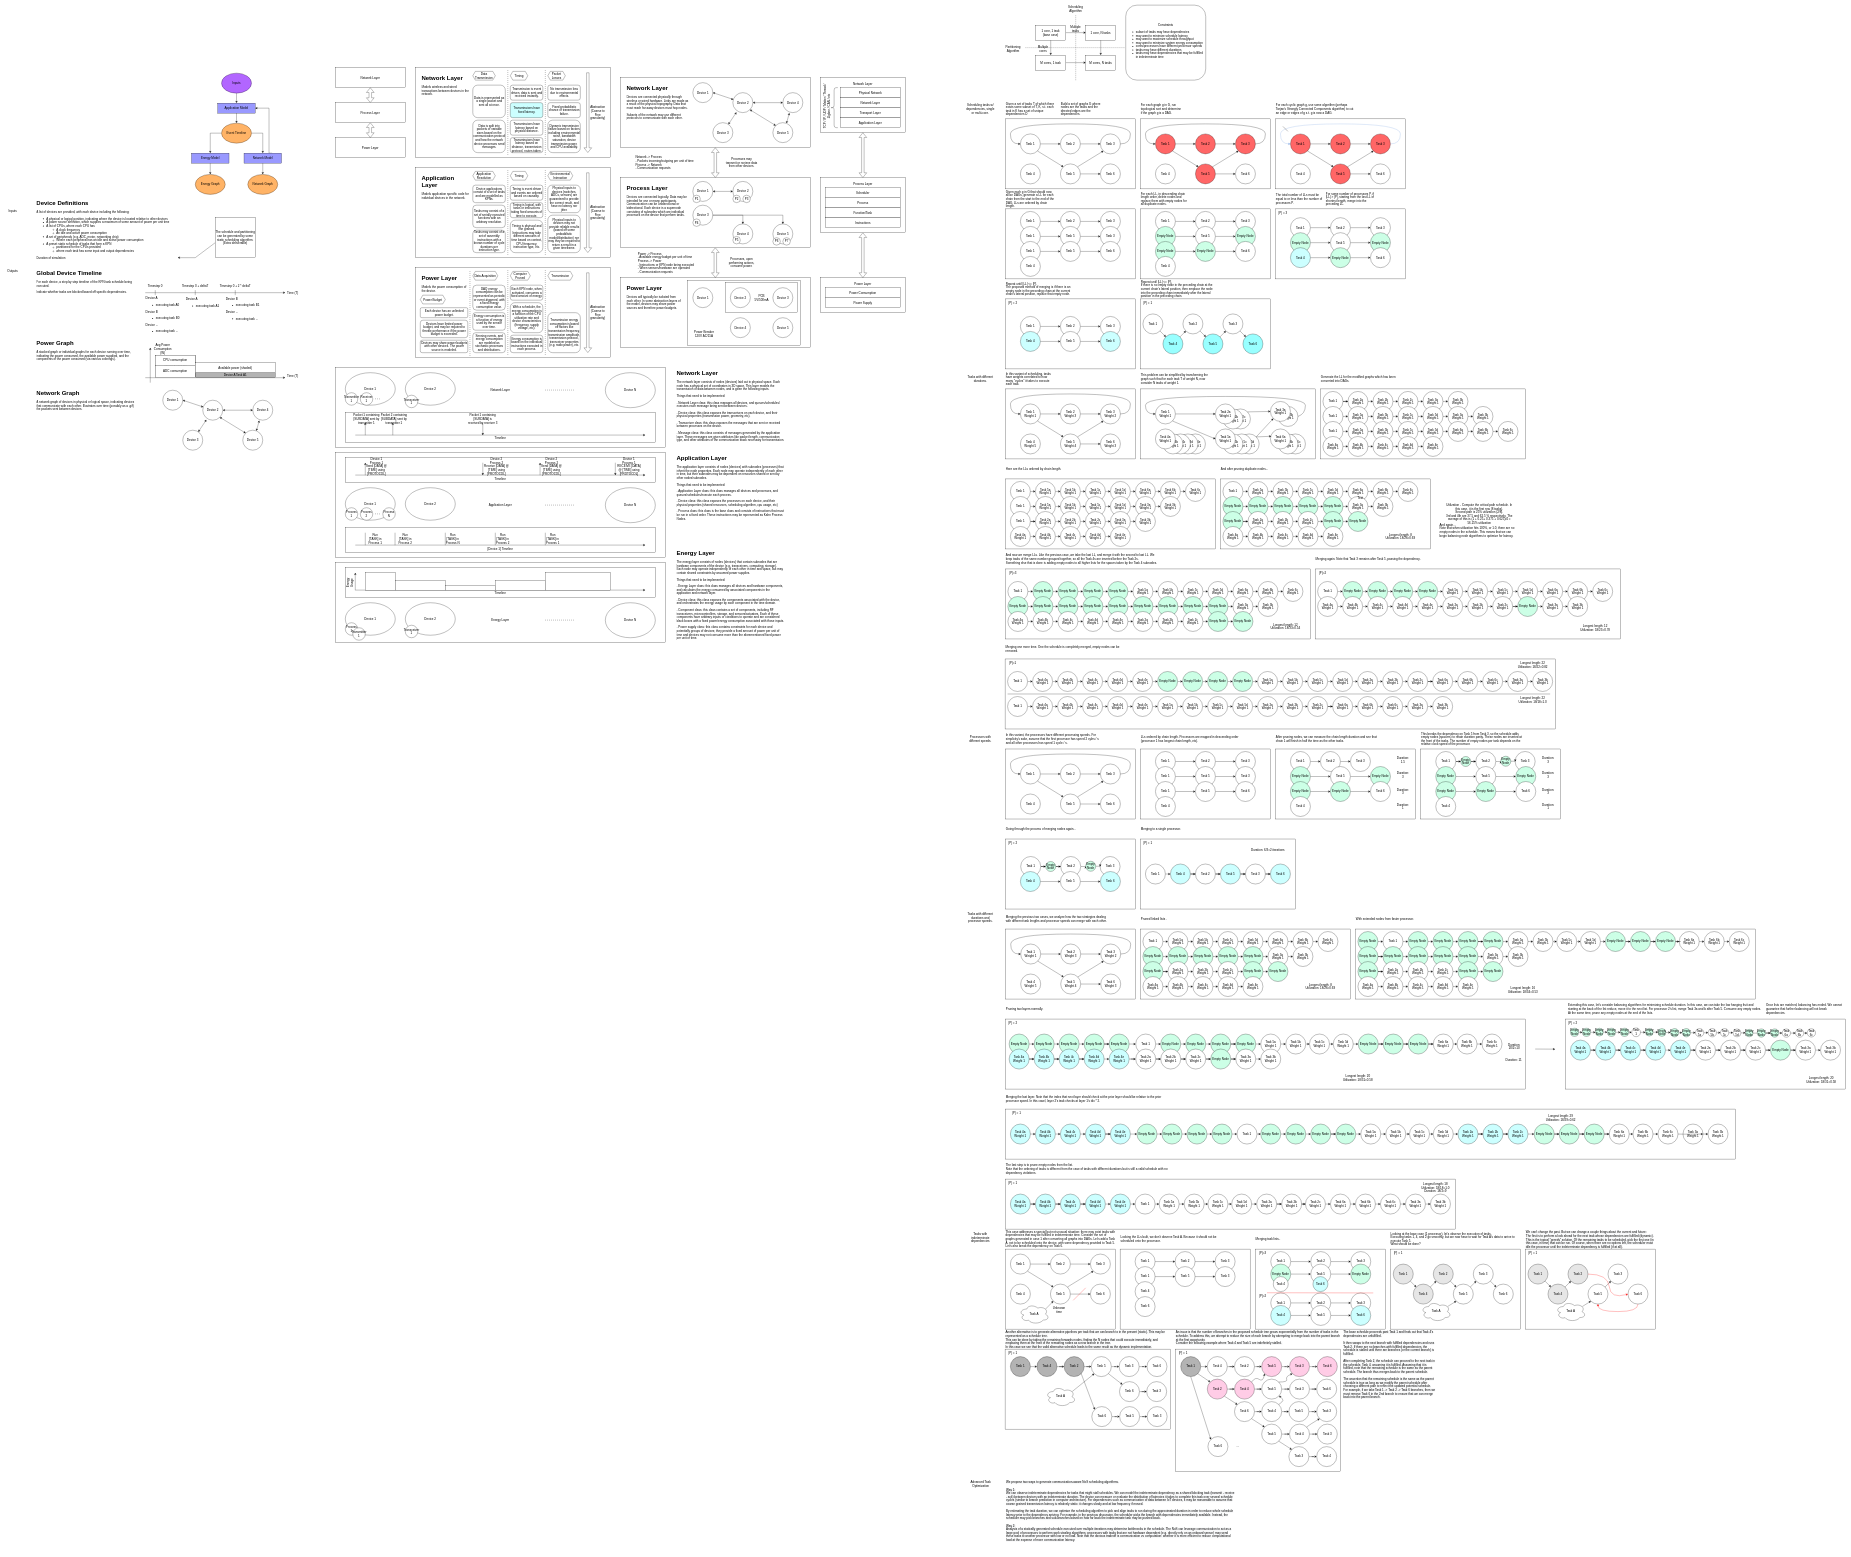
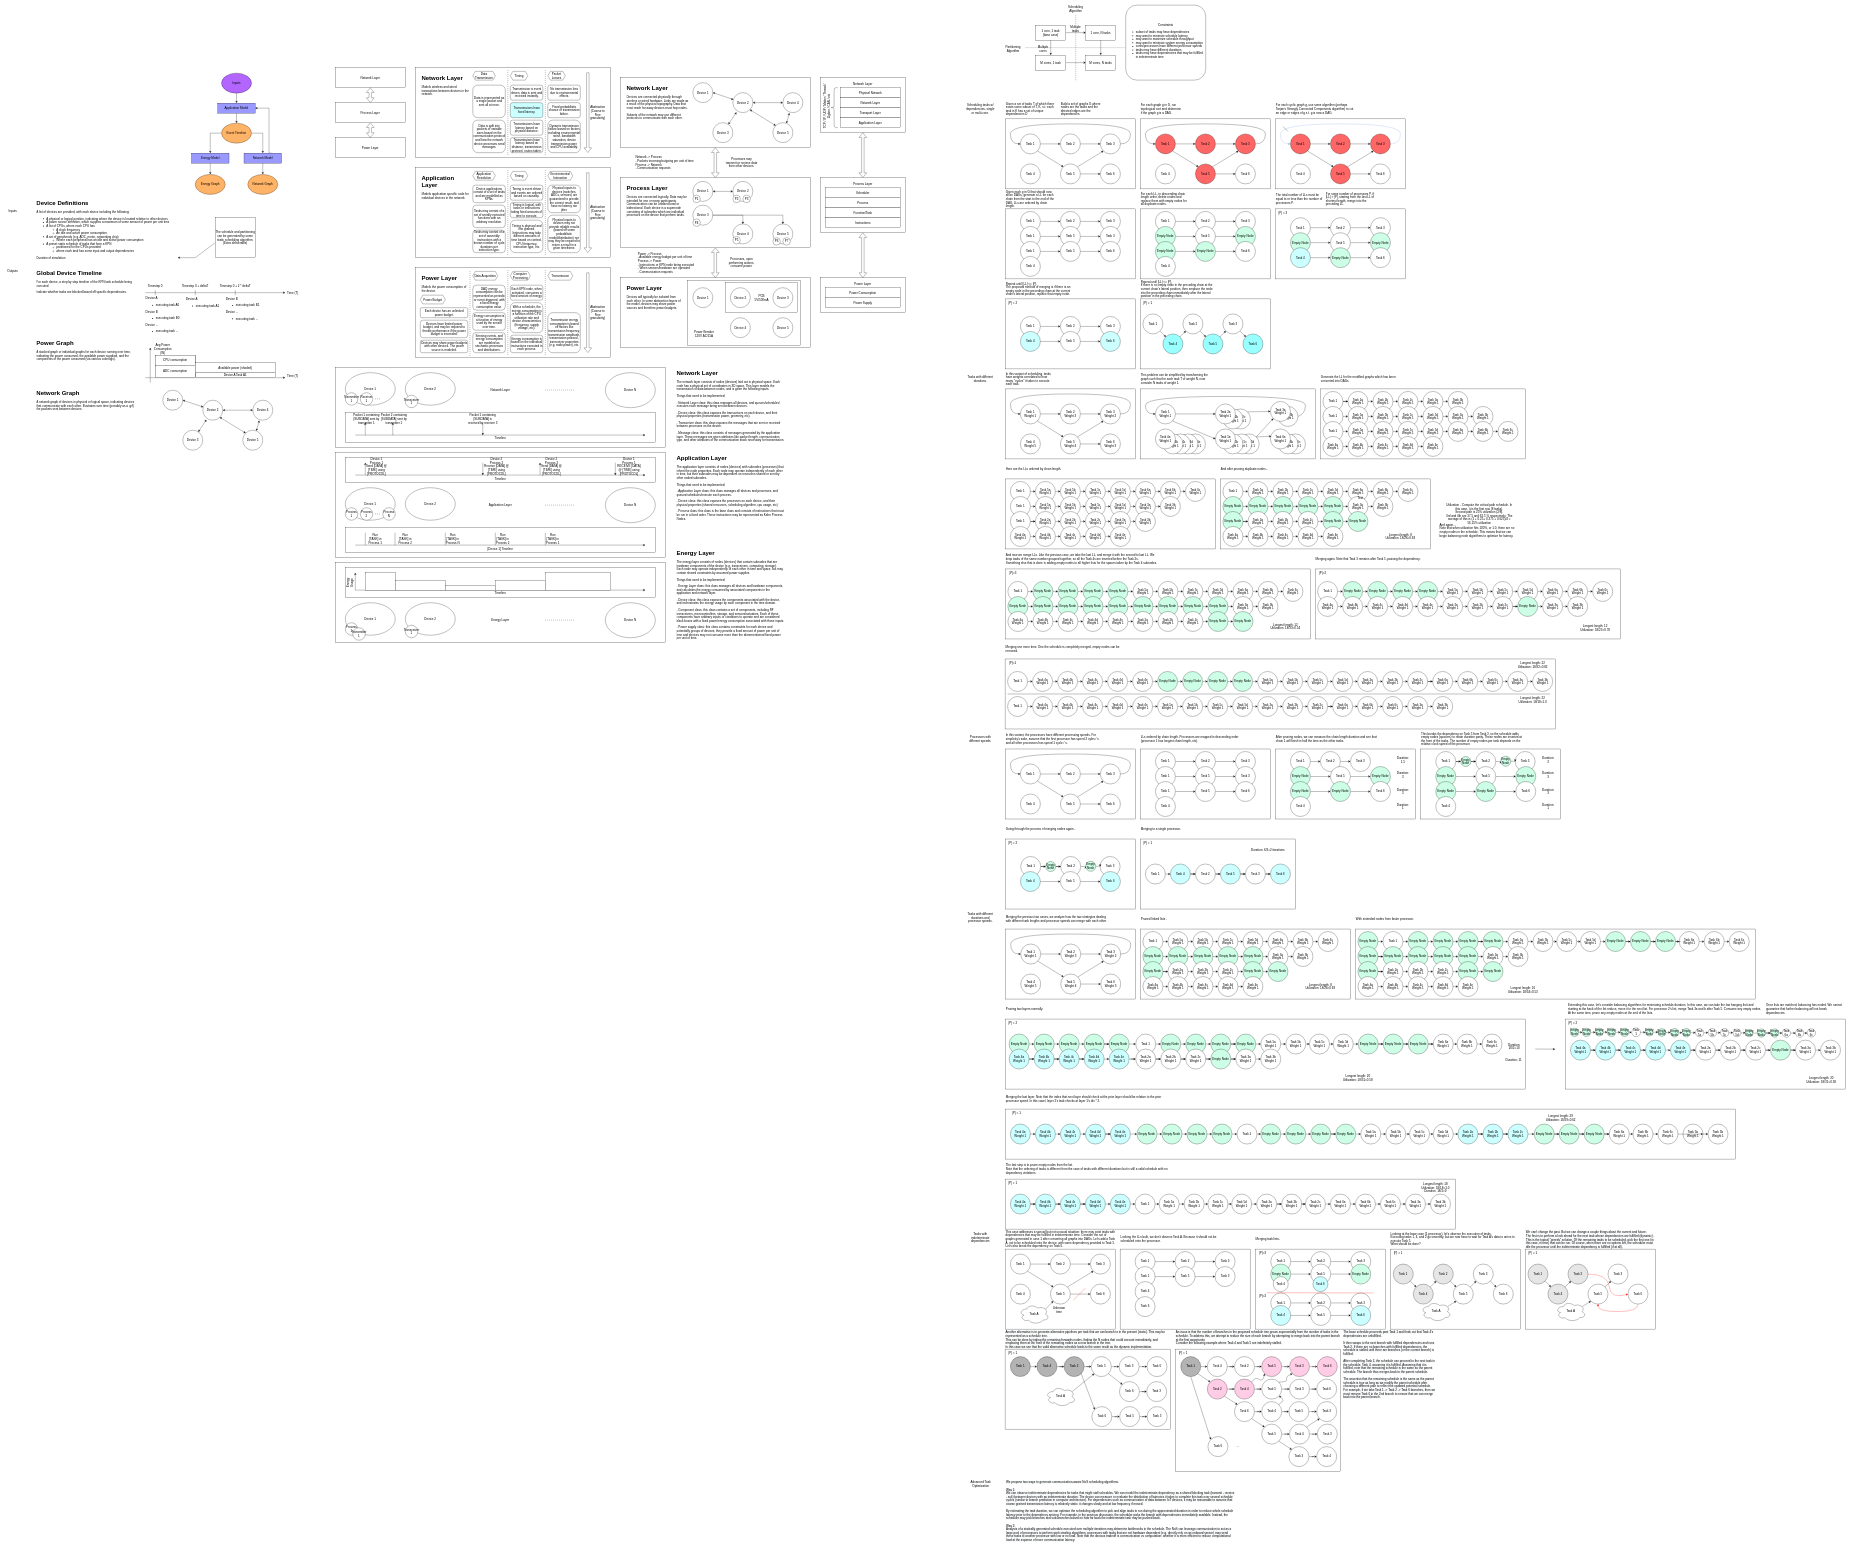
(520, 276) -> (520, 276)
(235, 375) -> (235, 375)
